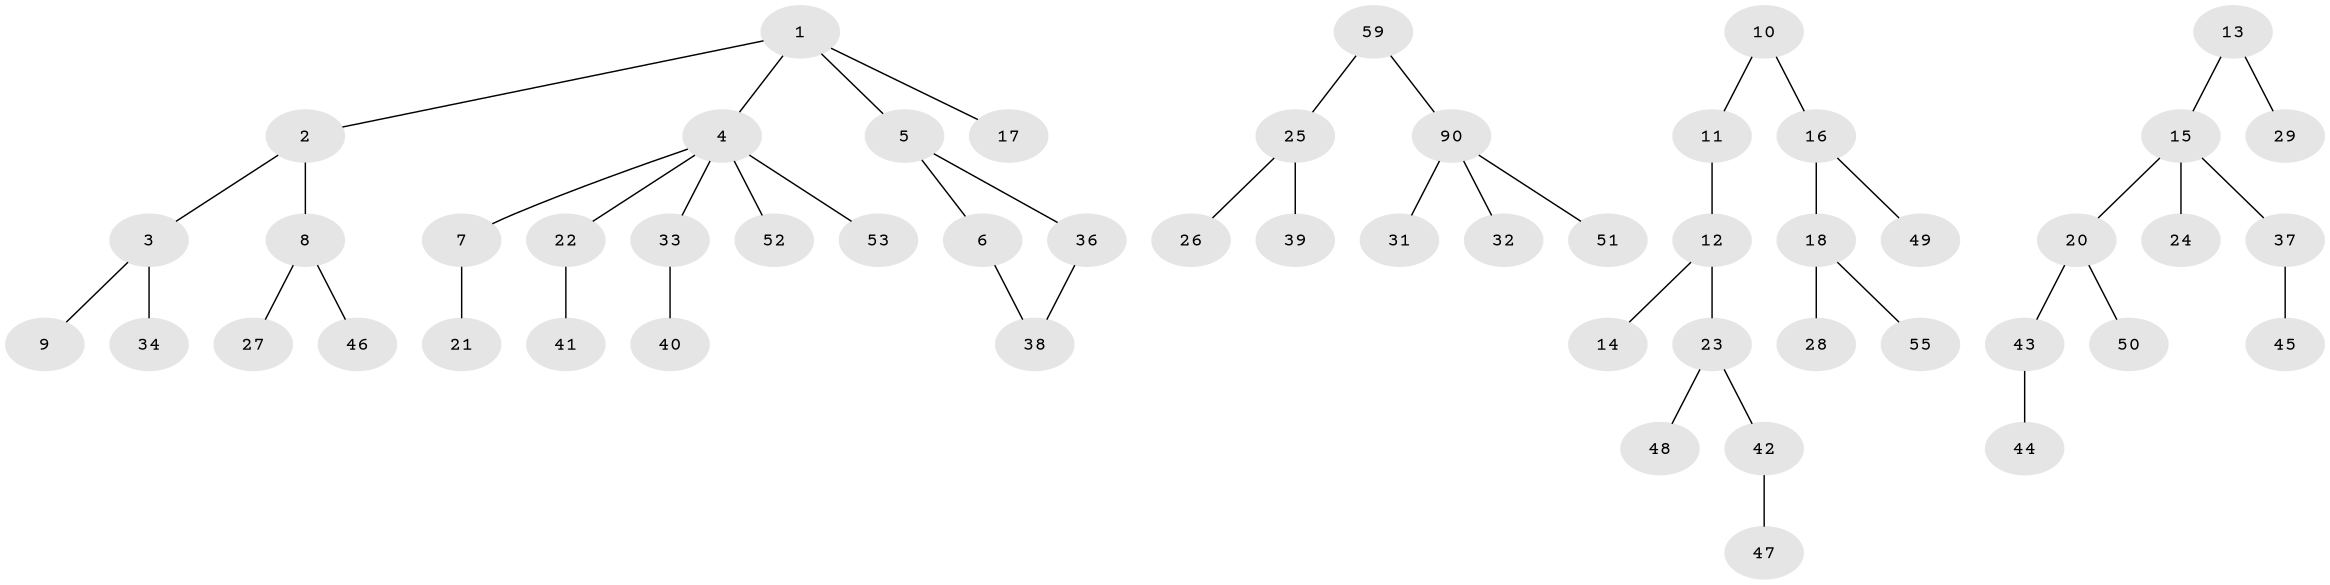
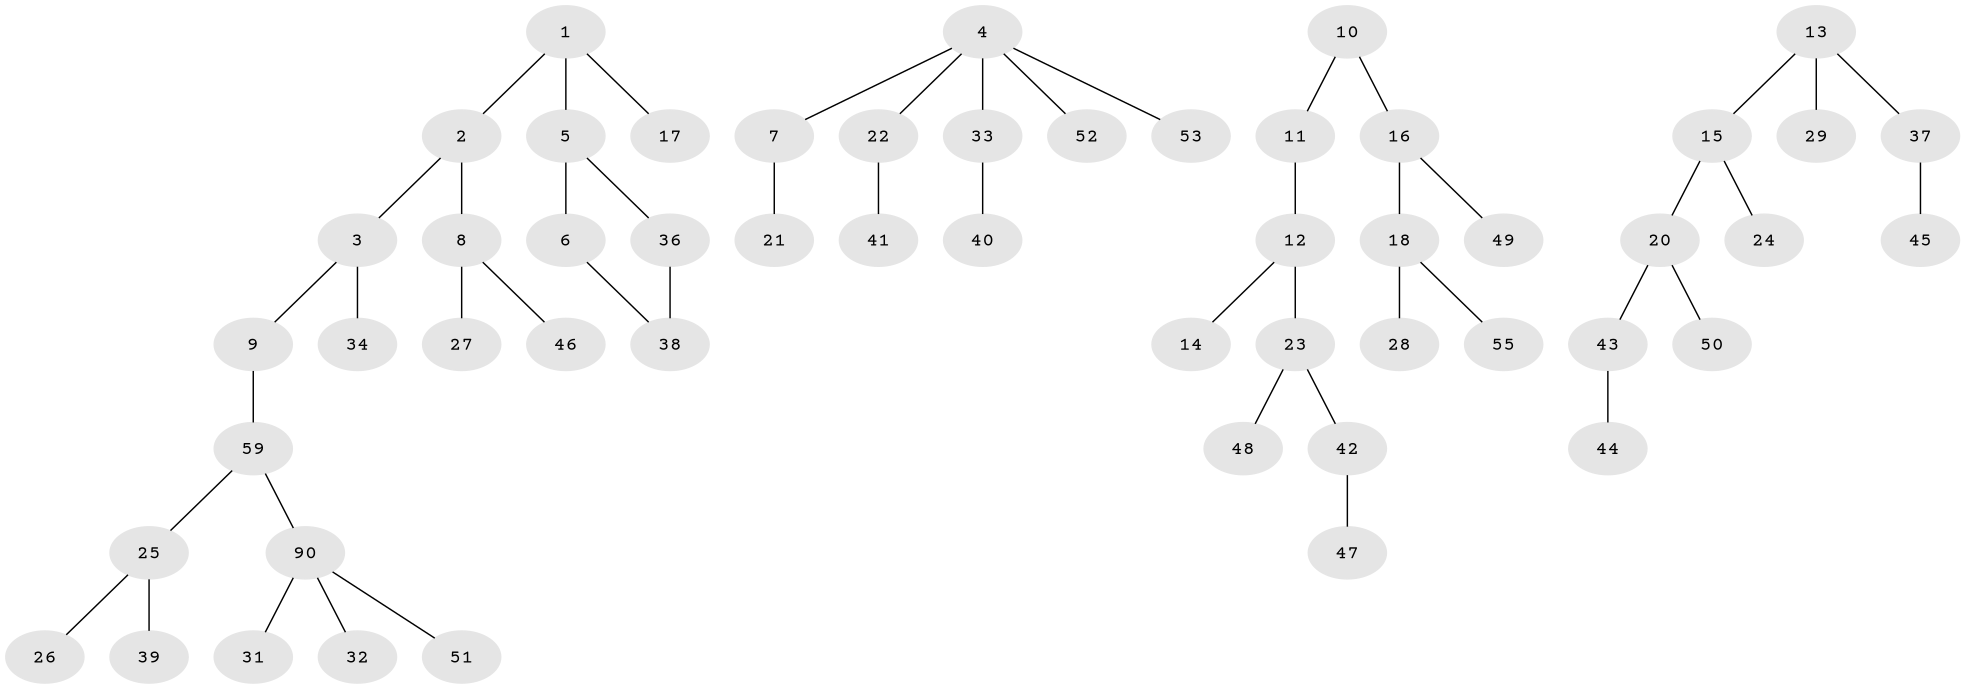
(761, 84) -> none
(2233, 188) -> (1868, 84)
none -> (253, 397)
